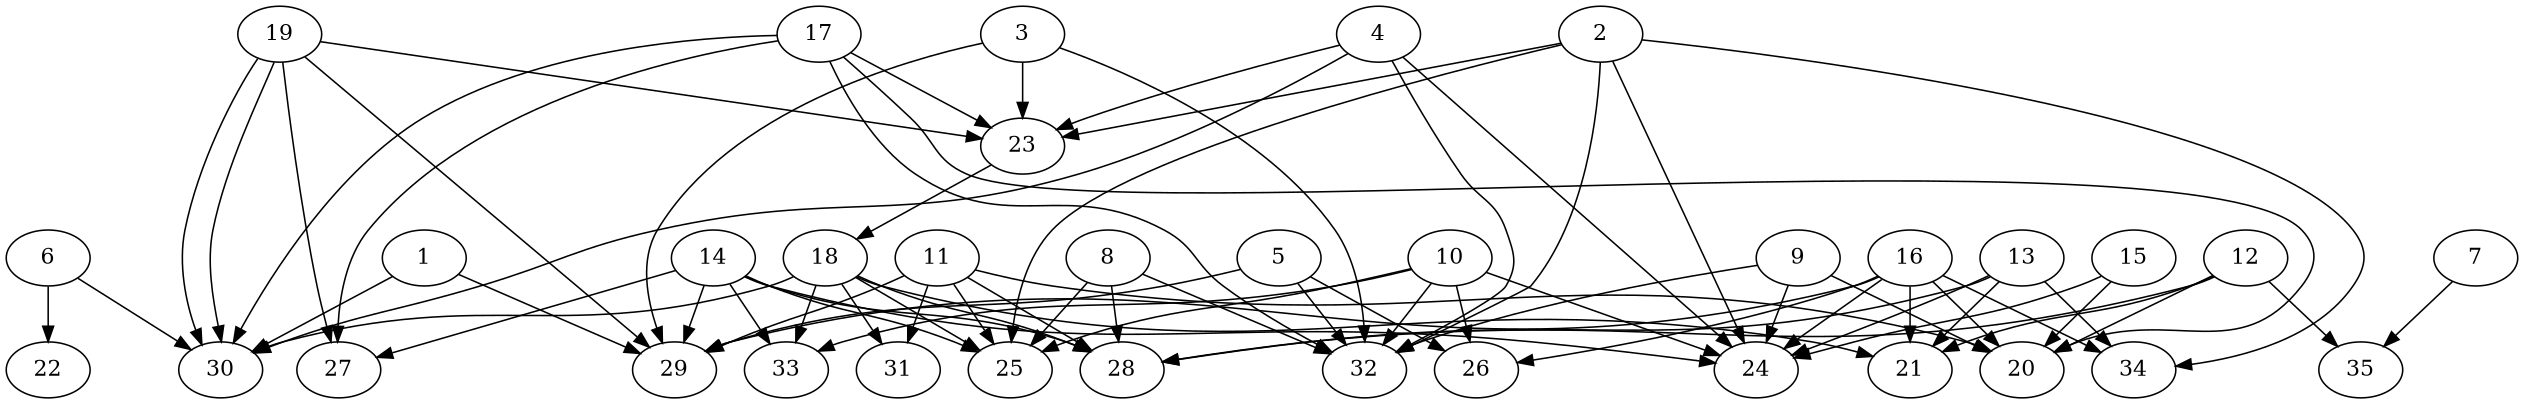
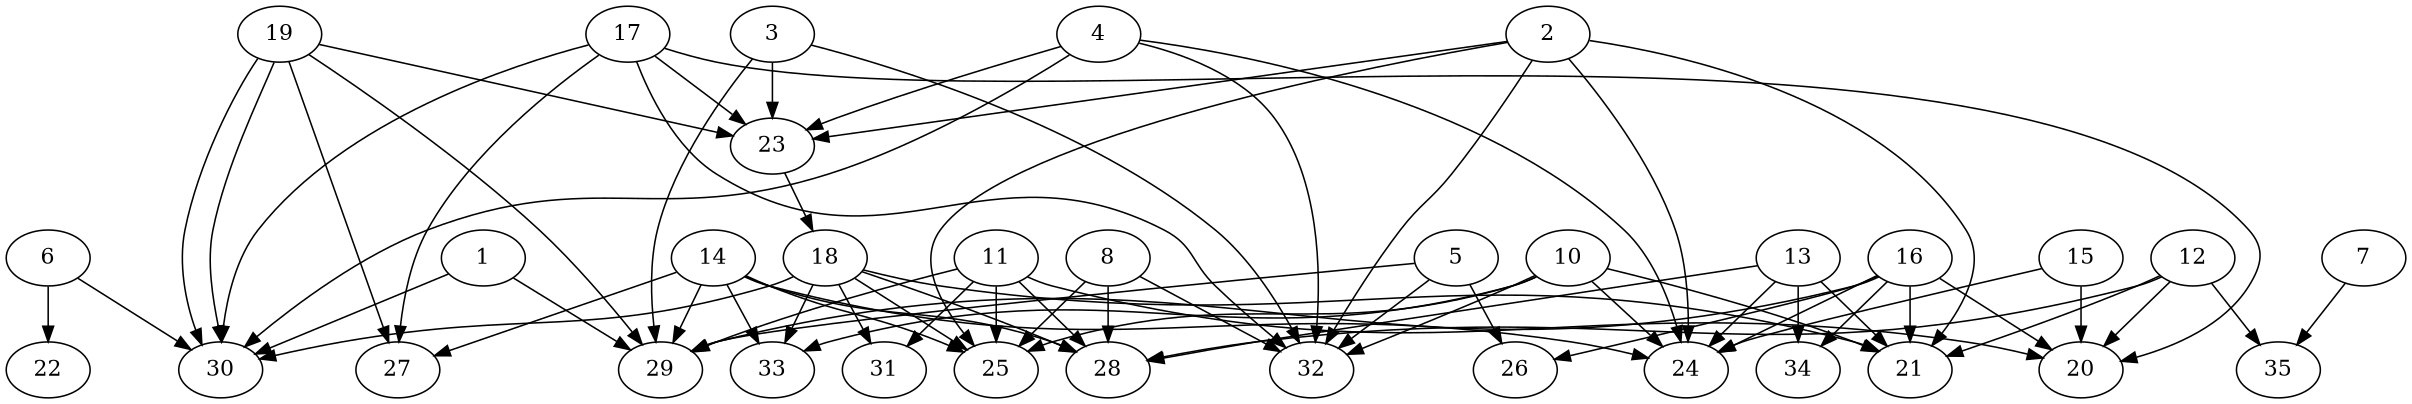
(2130, 124) -> (1848, 124)
(1798, 258) -> none
(1461, 306) -> (1723, 299)
